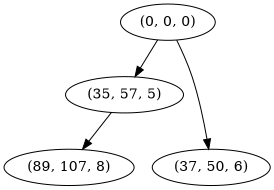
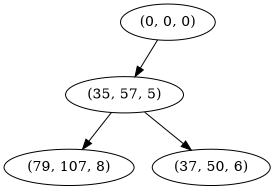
(196, 88) -> (164, 128)
(69, 167) -> (69, 167)
